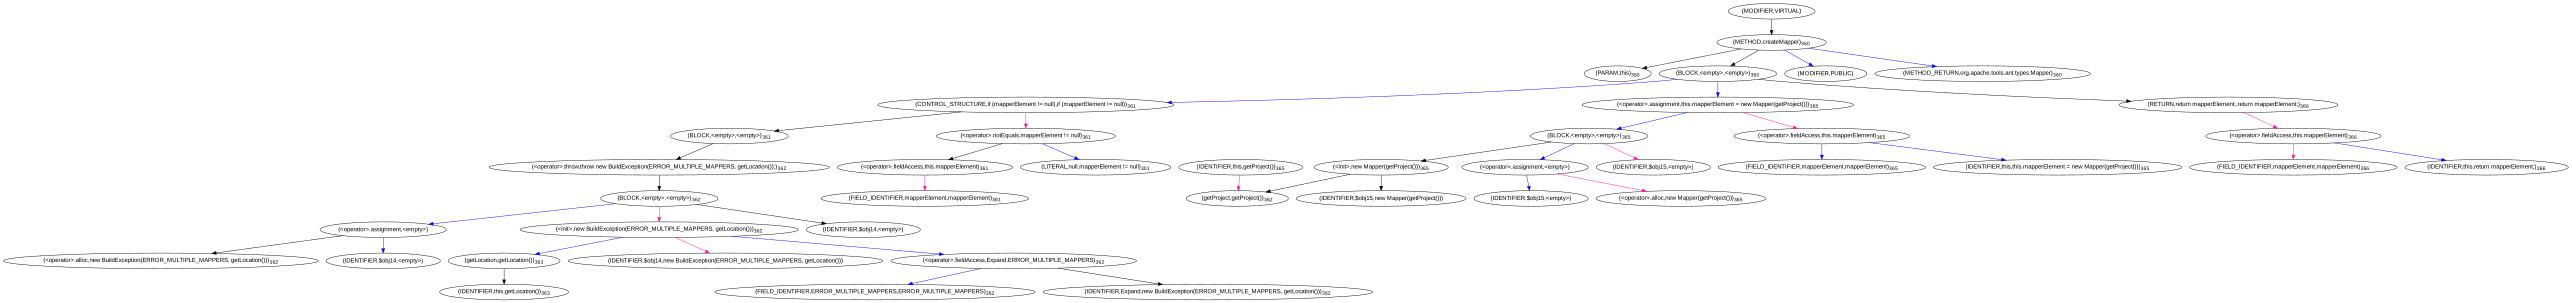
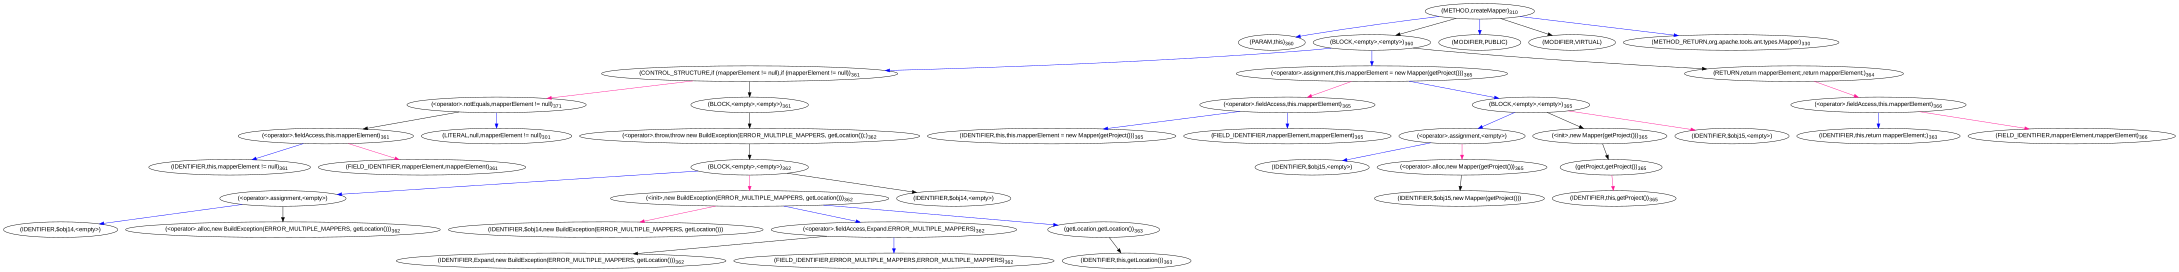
(1772, 25) -> (1524, 26)
(1806, 42) -> (1514, 11)
(1694, 58) -> (1370, 26)
(2058, 73) -> (1806, 42)
(2305, 104) -> (1870, 73)
(1087, 135) -> (557, 104)
none -> (230, 167)
(2541, 167) -> (1933, 135)
(1239, 181) -> (1612, 181)
(1381, 181) -> (1461, 181)
(1269, 198) -> (1642, 167)
